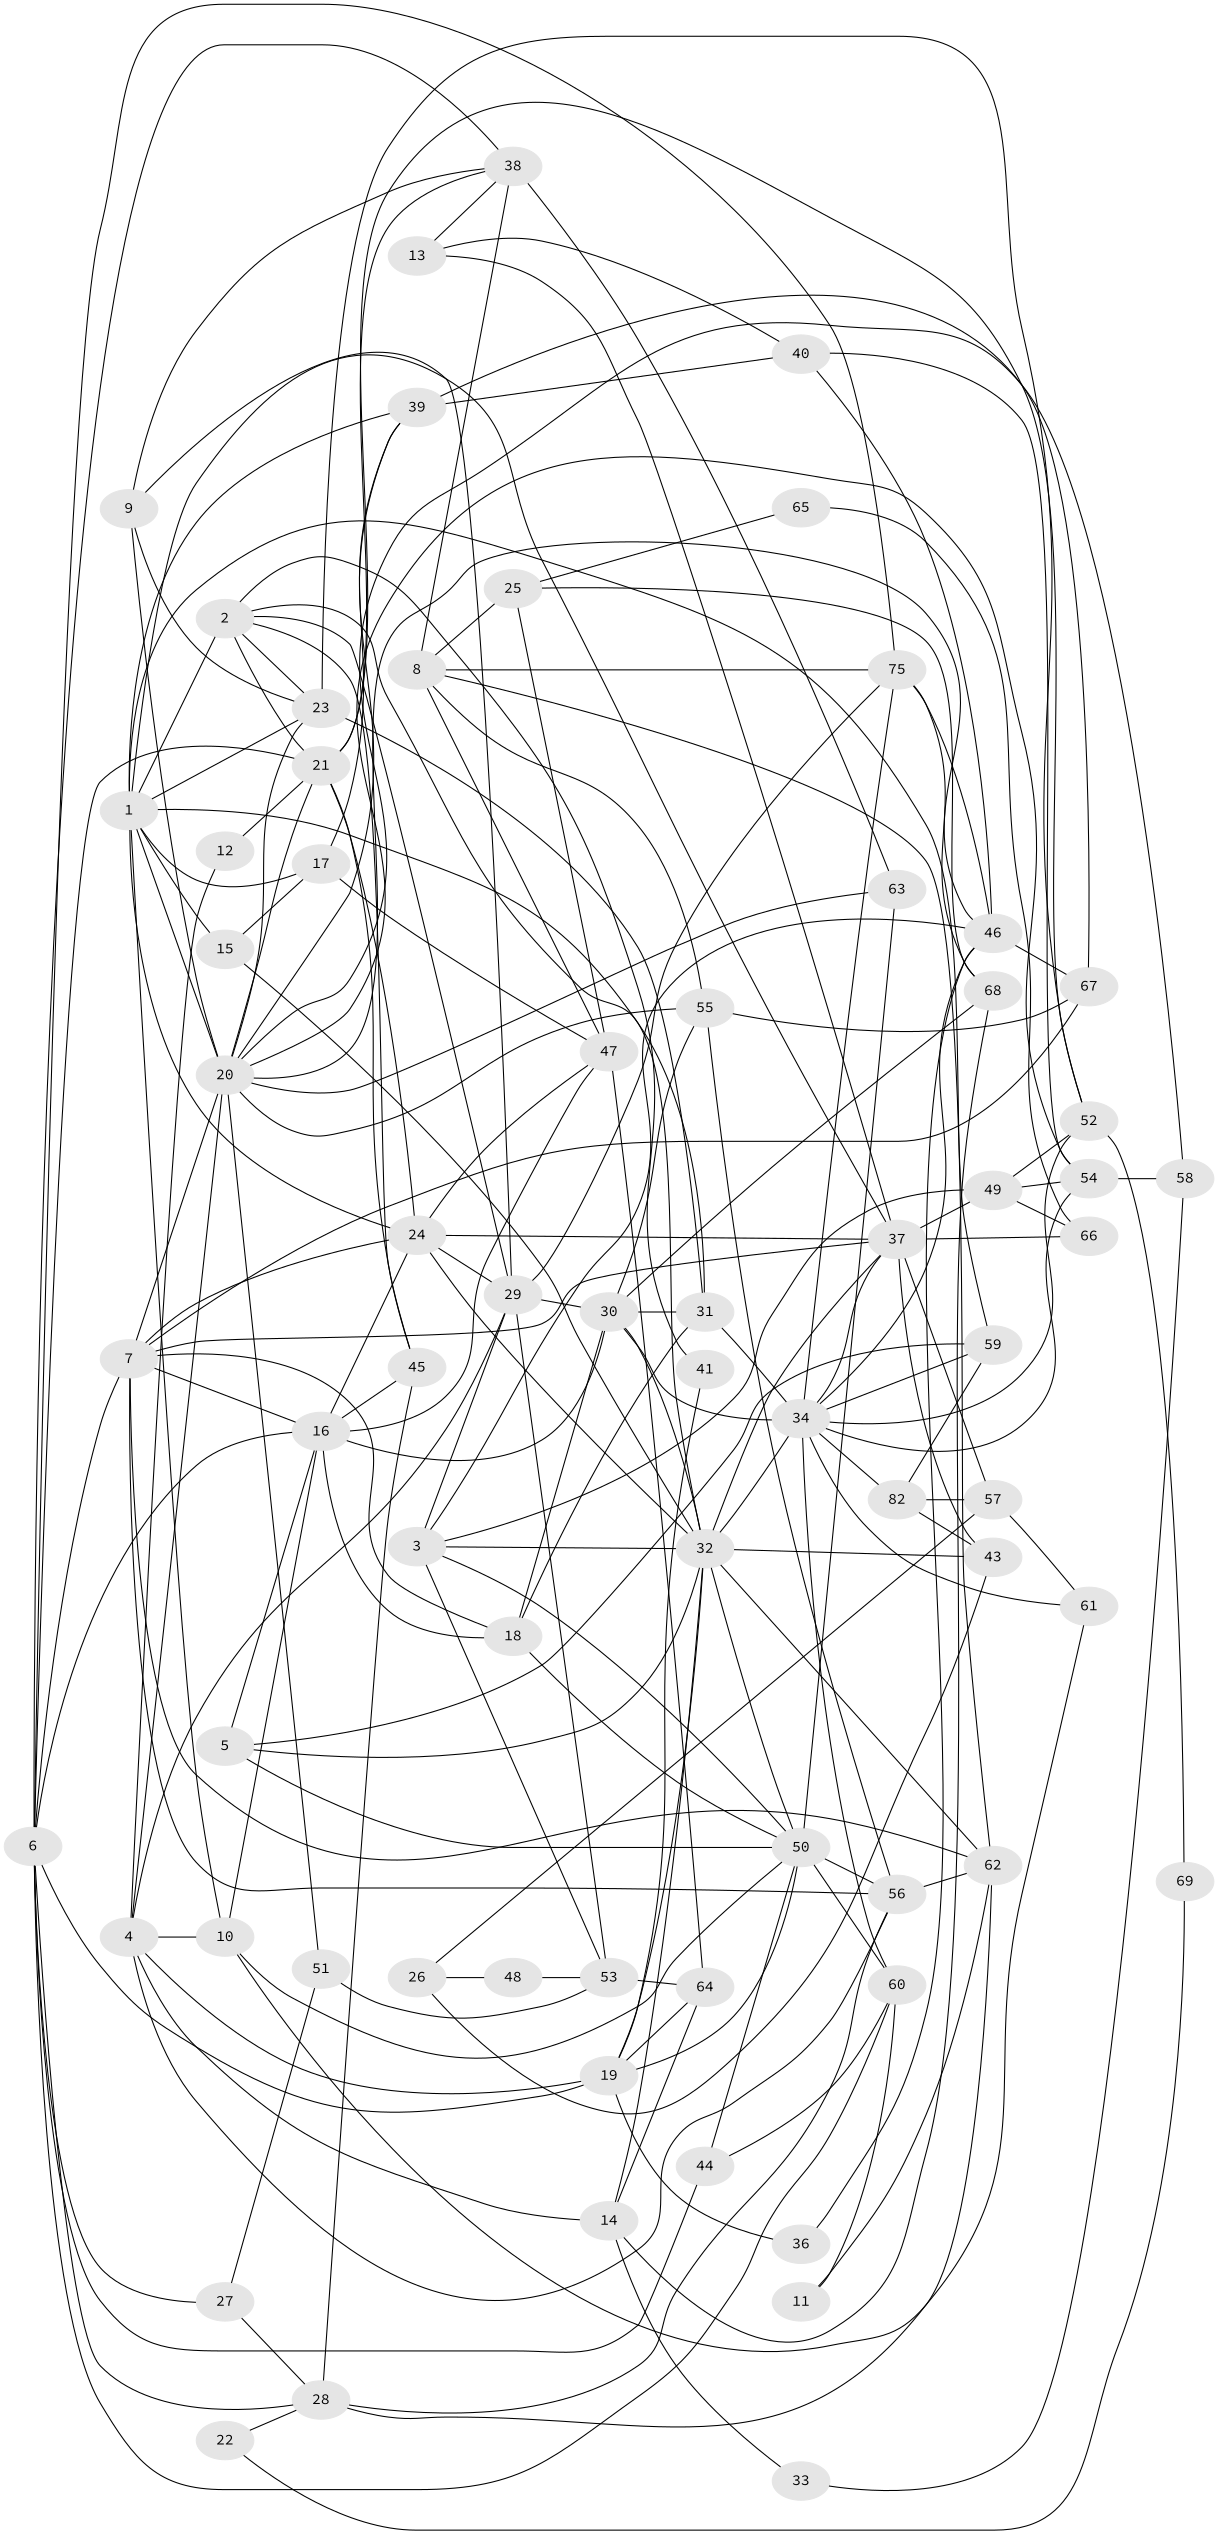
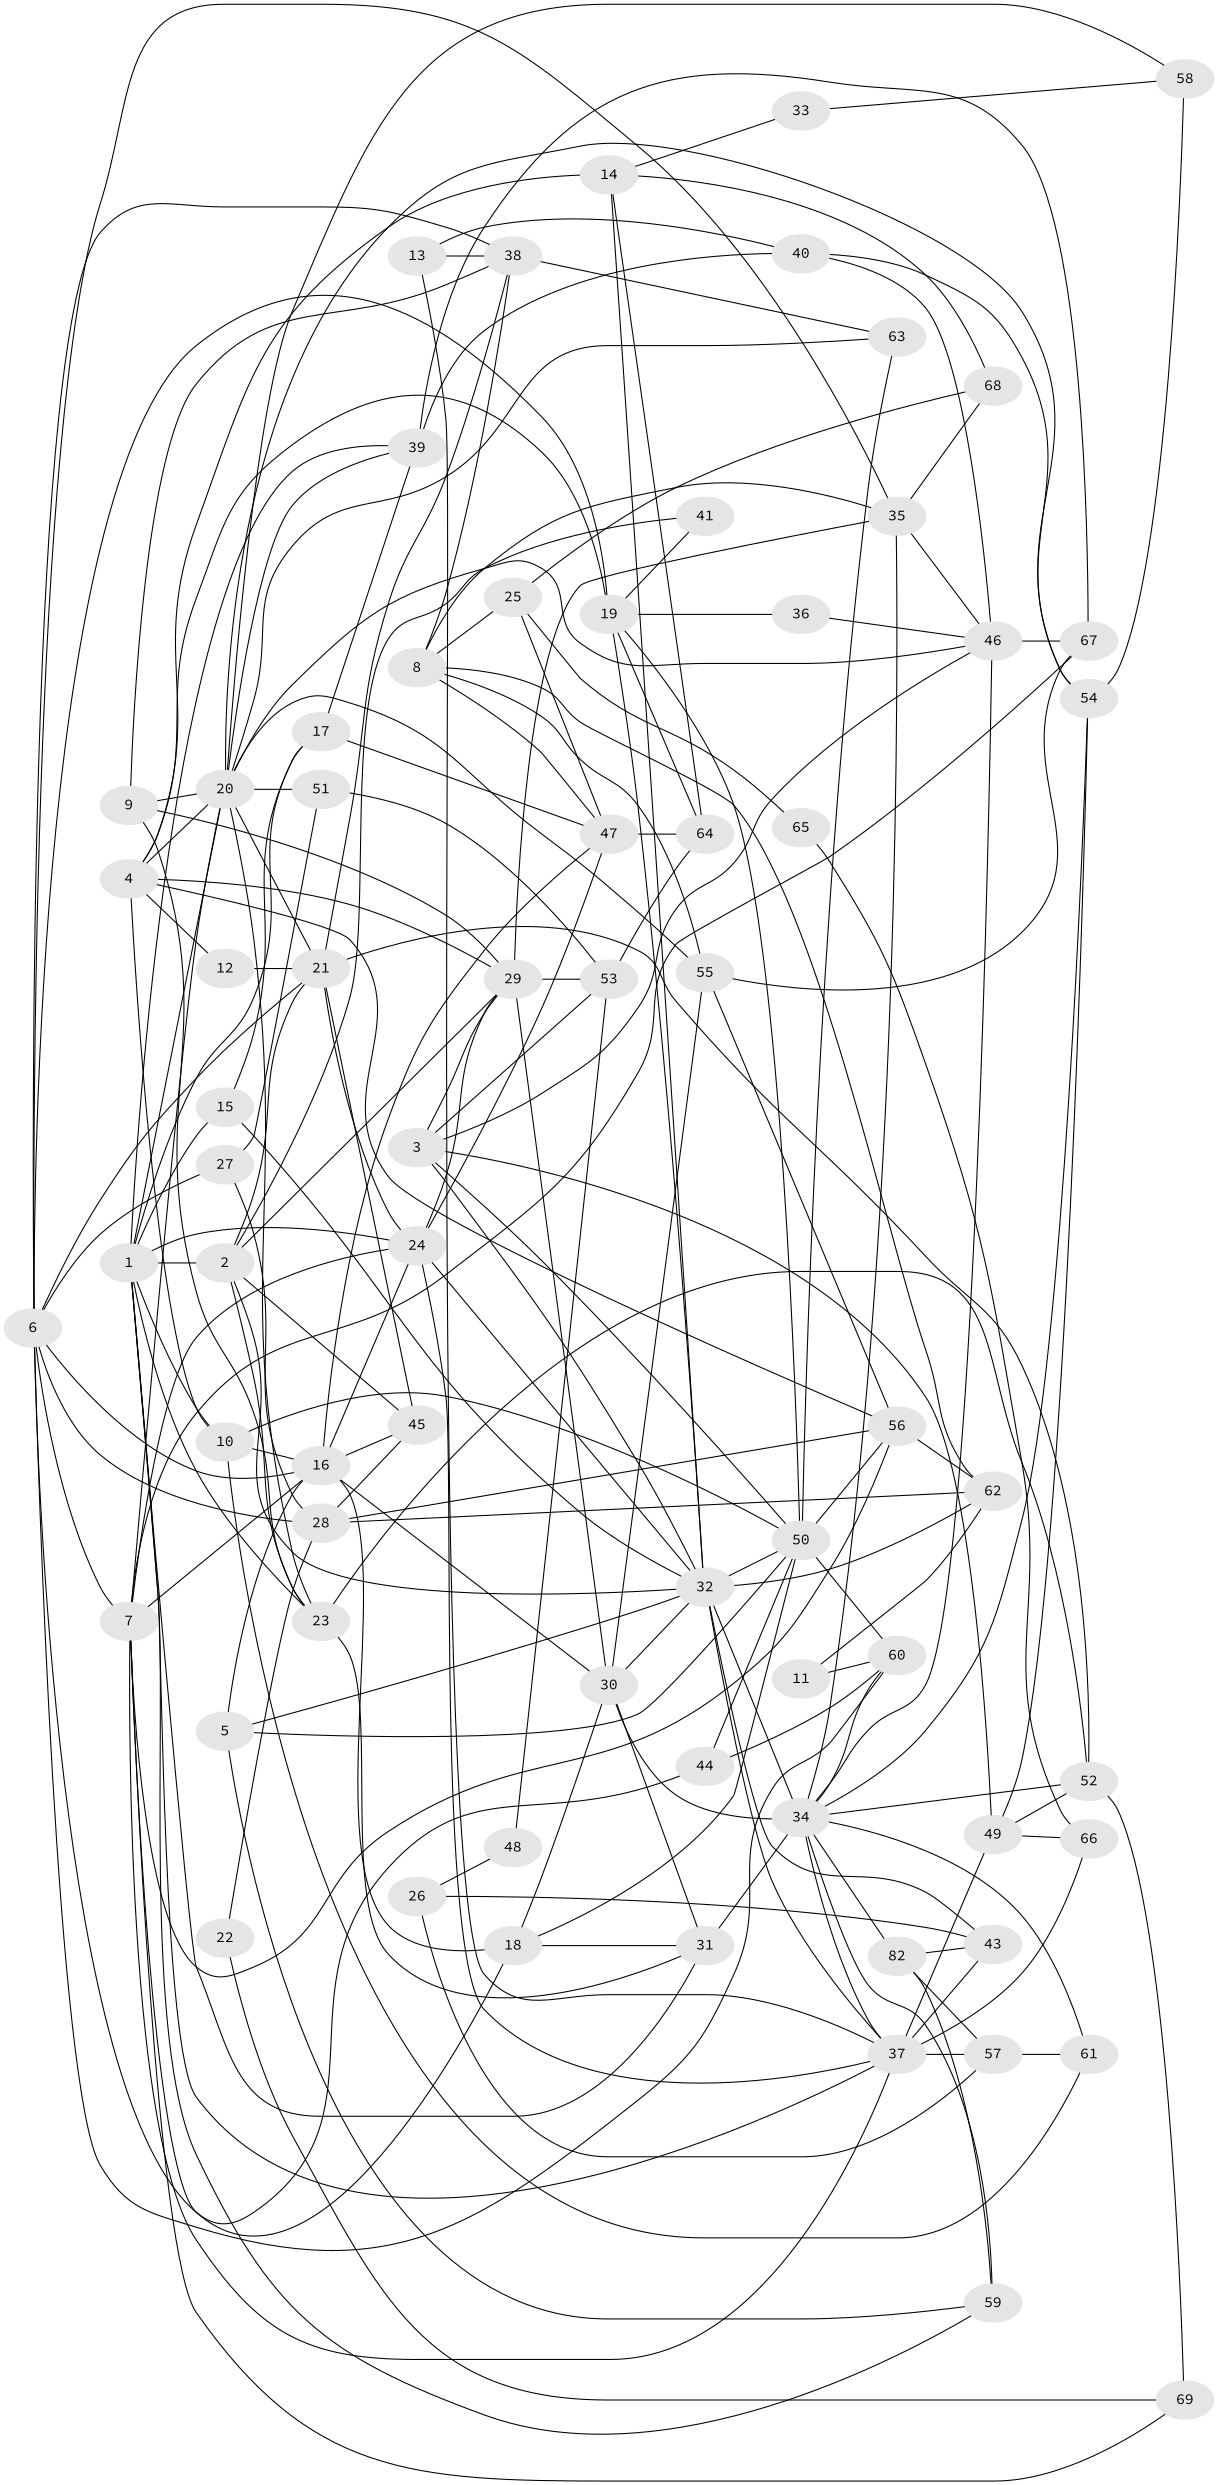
(897, 670) -> (897, 516)
(788, 1154) -> none
(372, 1857) -> (327, 2438)
